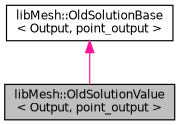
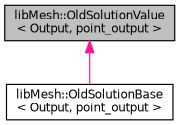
(90, 69) -> (90, 69)
